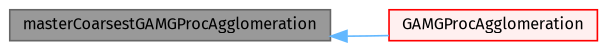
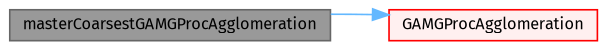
(368, 36) -> (352, 14)
